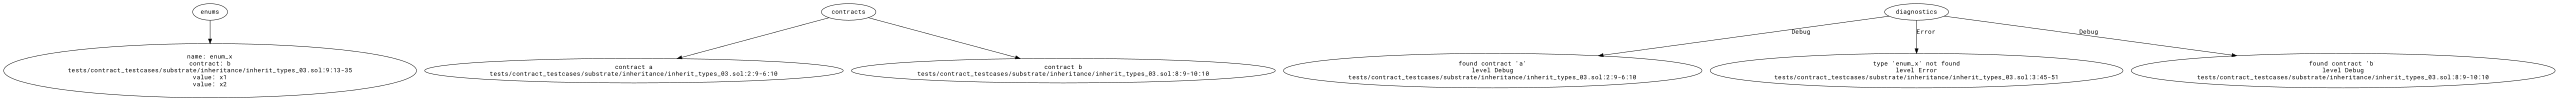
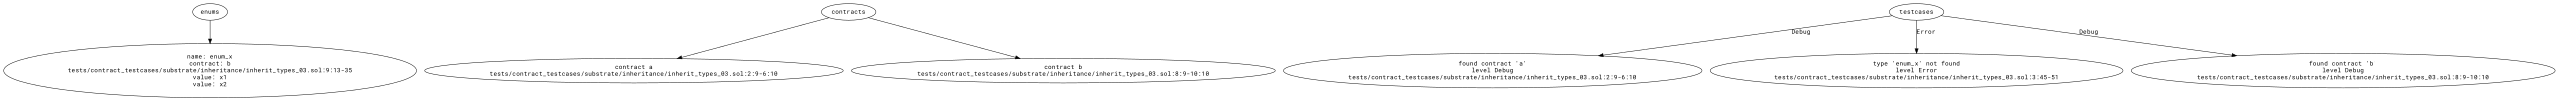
(1917, 12) -> (1917, 12)
